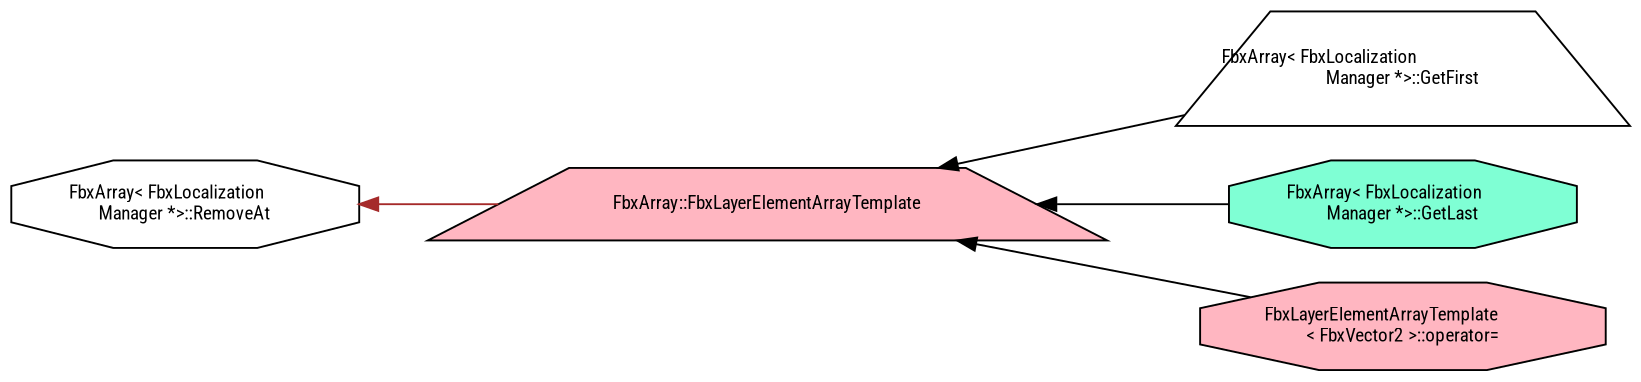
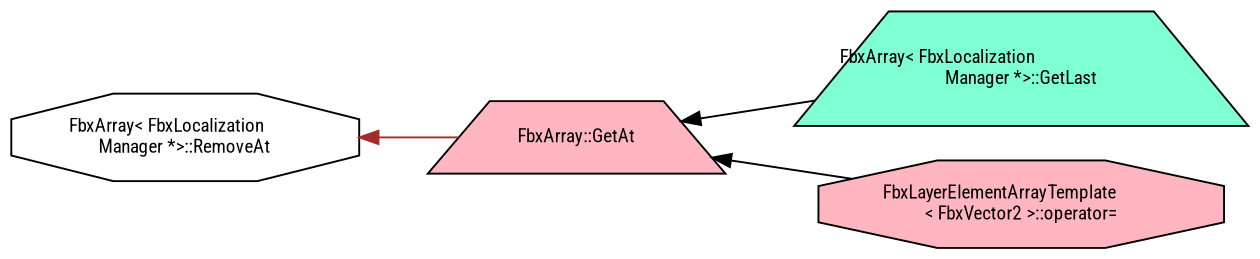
(1403, 69) -> none
(767, 204) -> (577, 137)
(1403, 204) -> (1021, 69)
